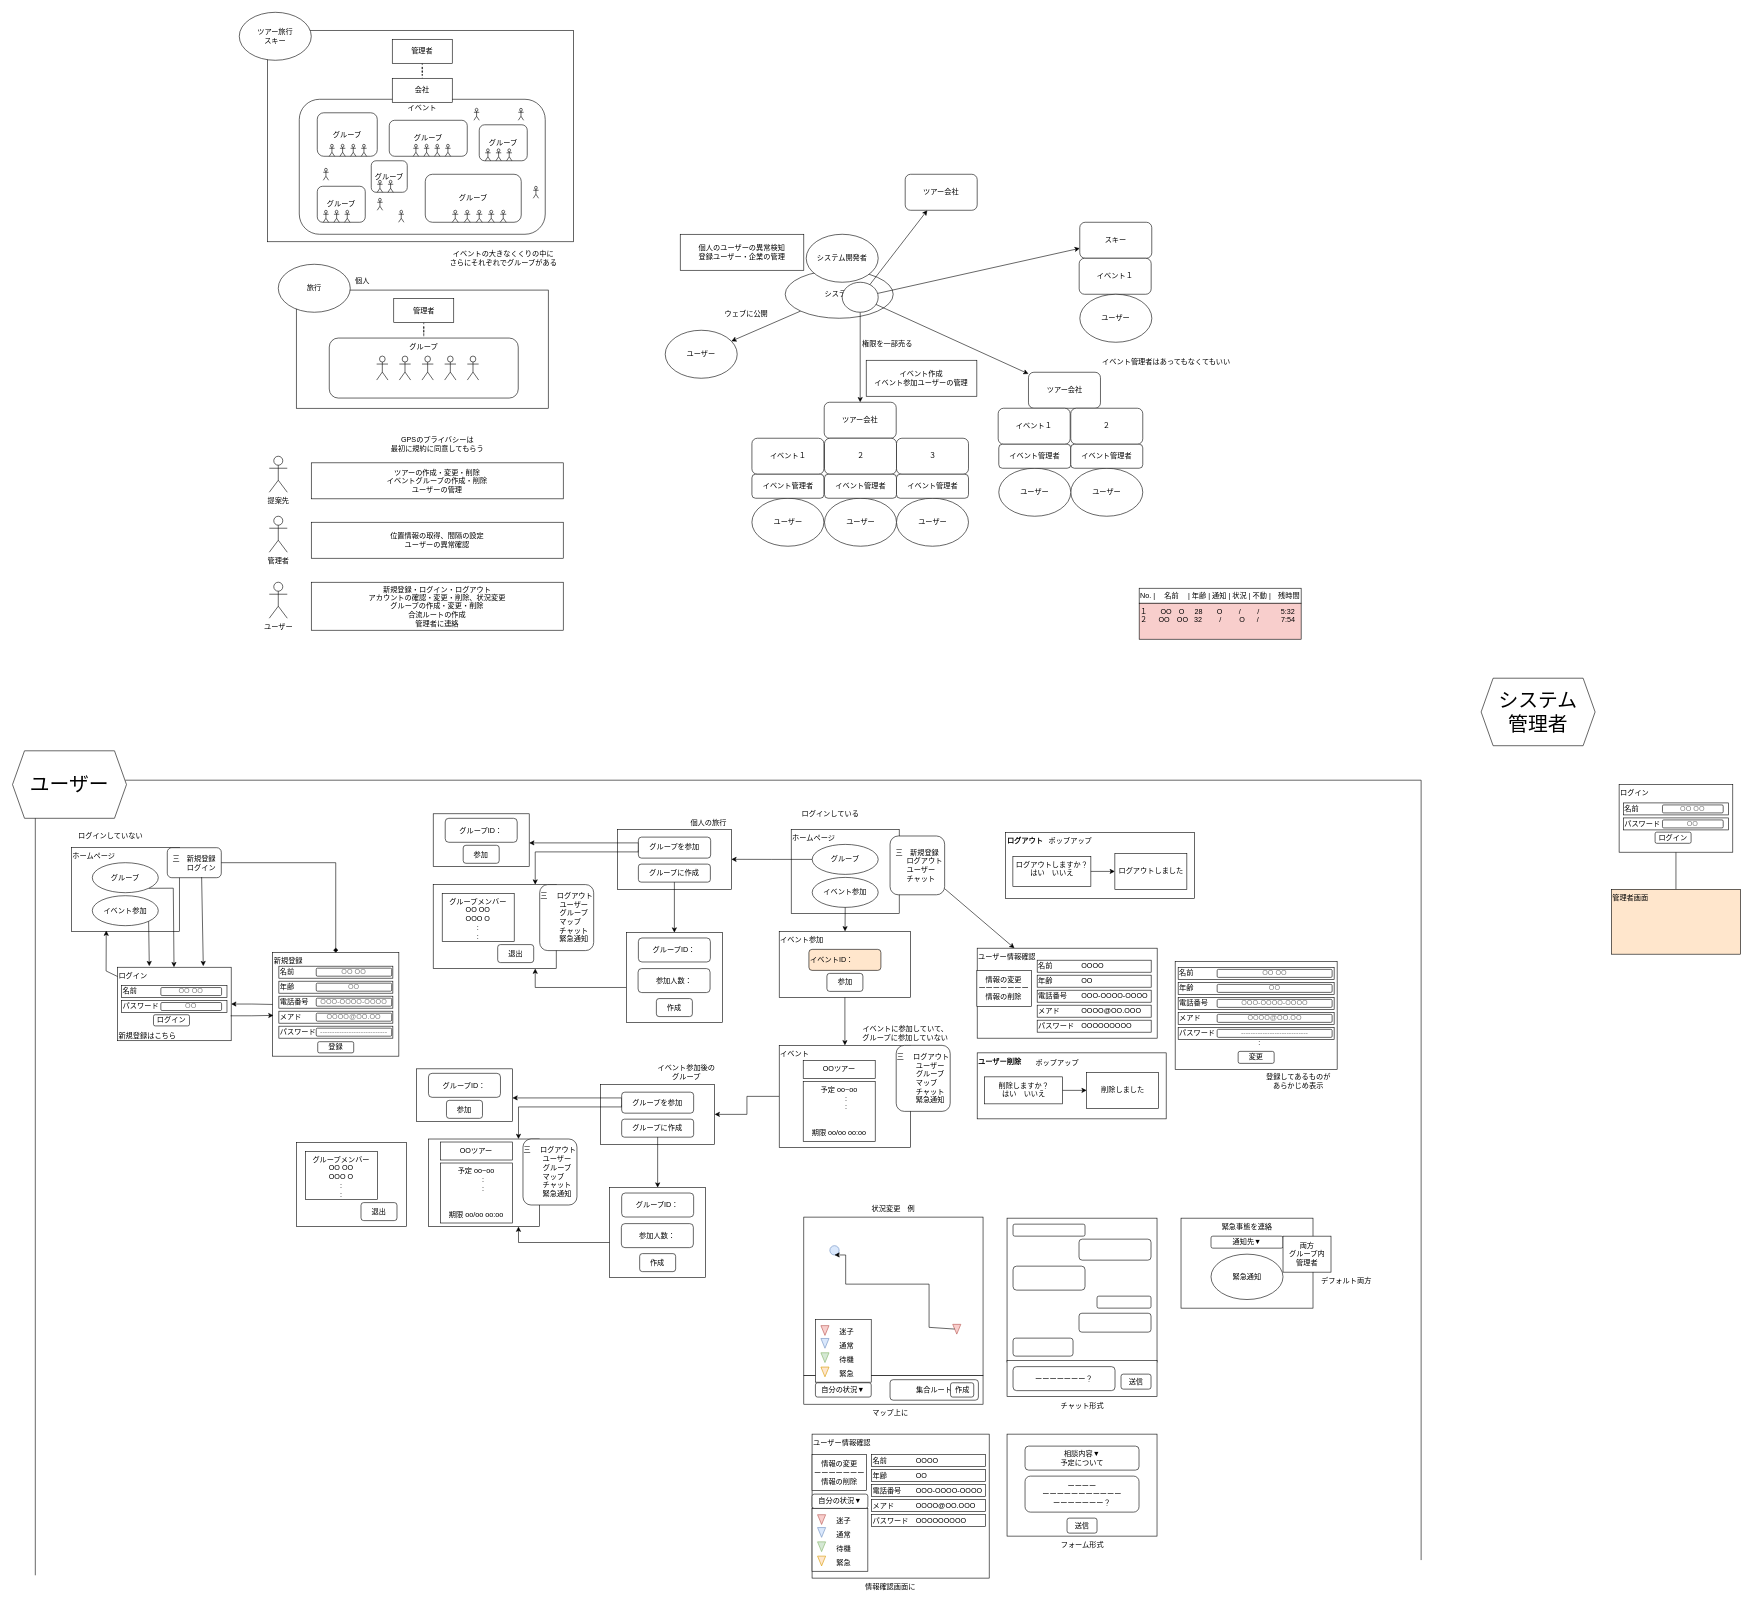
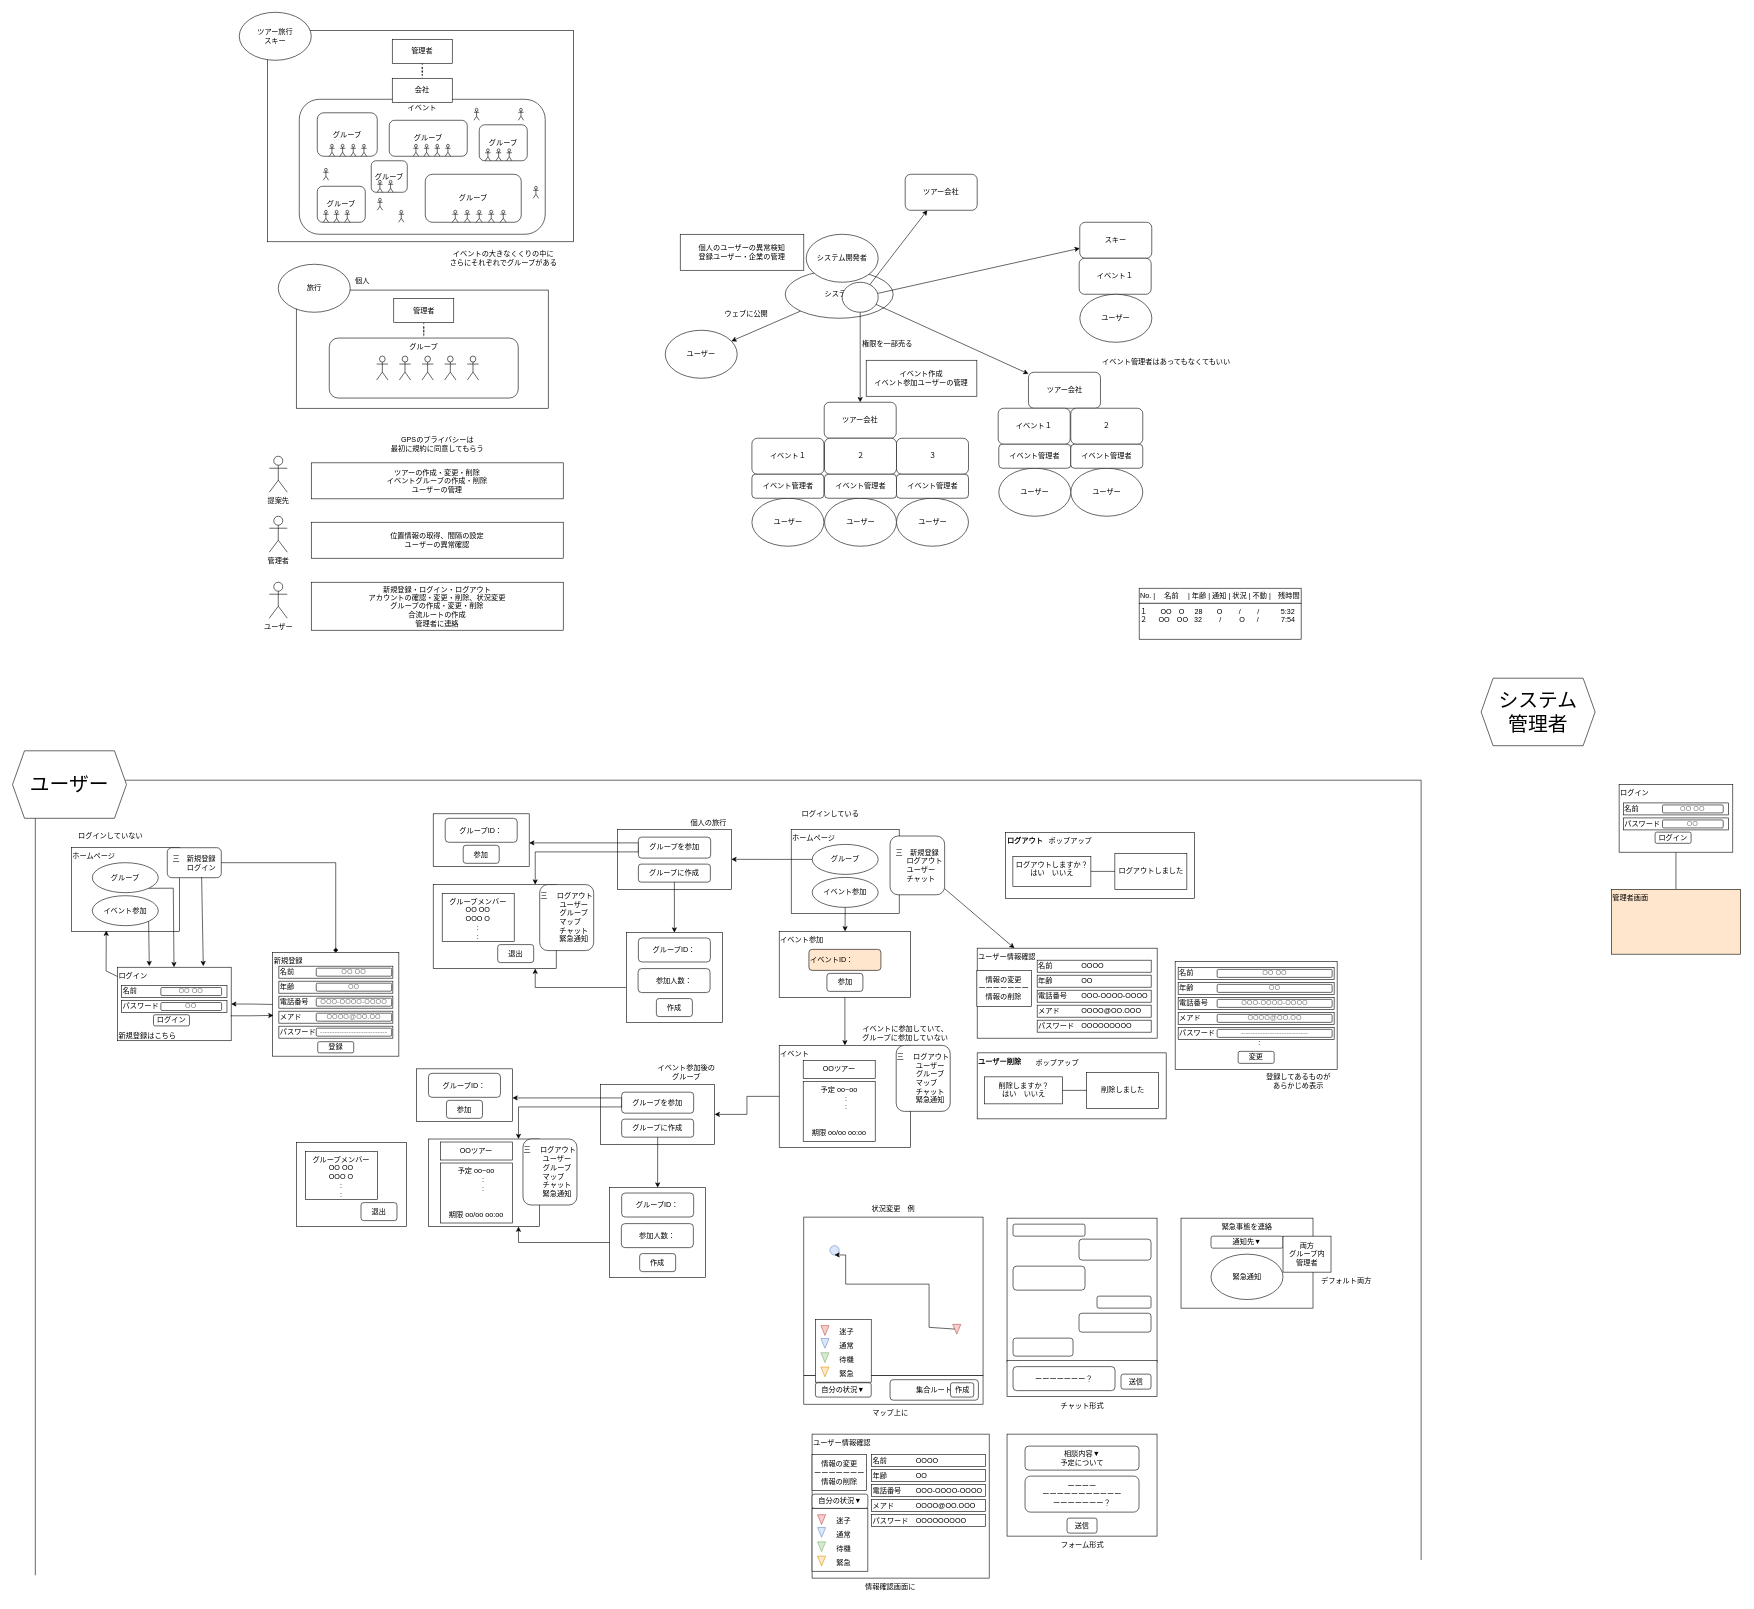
(1220, 621) -> (1220, 621)
(1109, 872) -> (1111, 872)
(1081, 1091) -> (1083, 1091)
